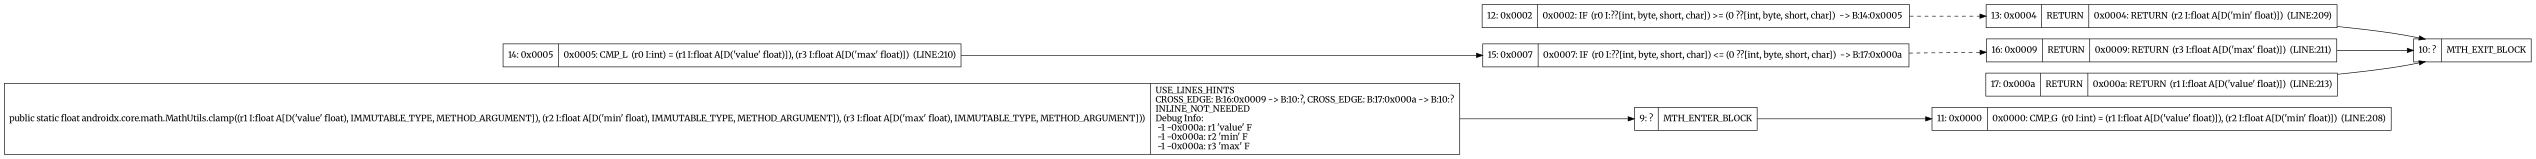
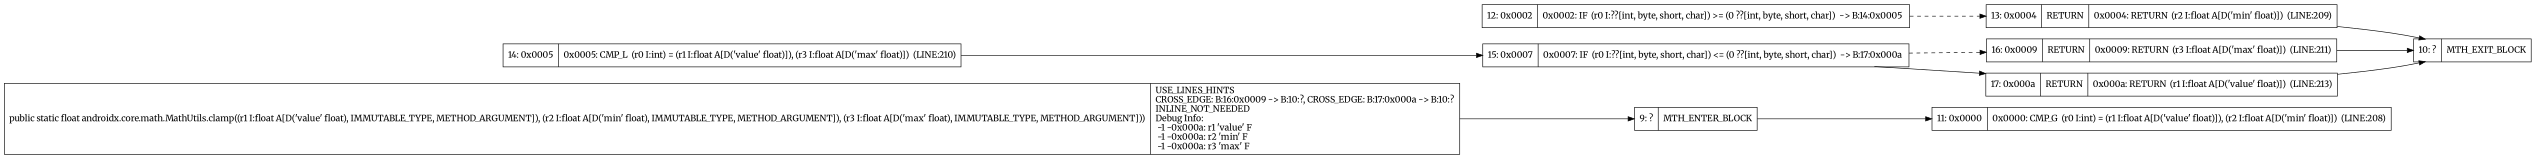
none -> (1927, 70)
